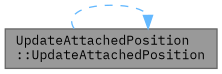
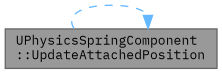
(111, 49) -> (111, 49)
